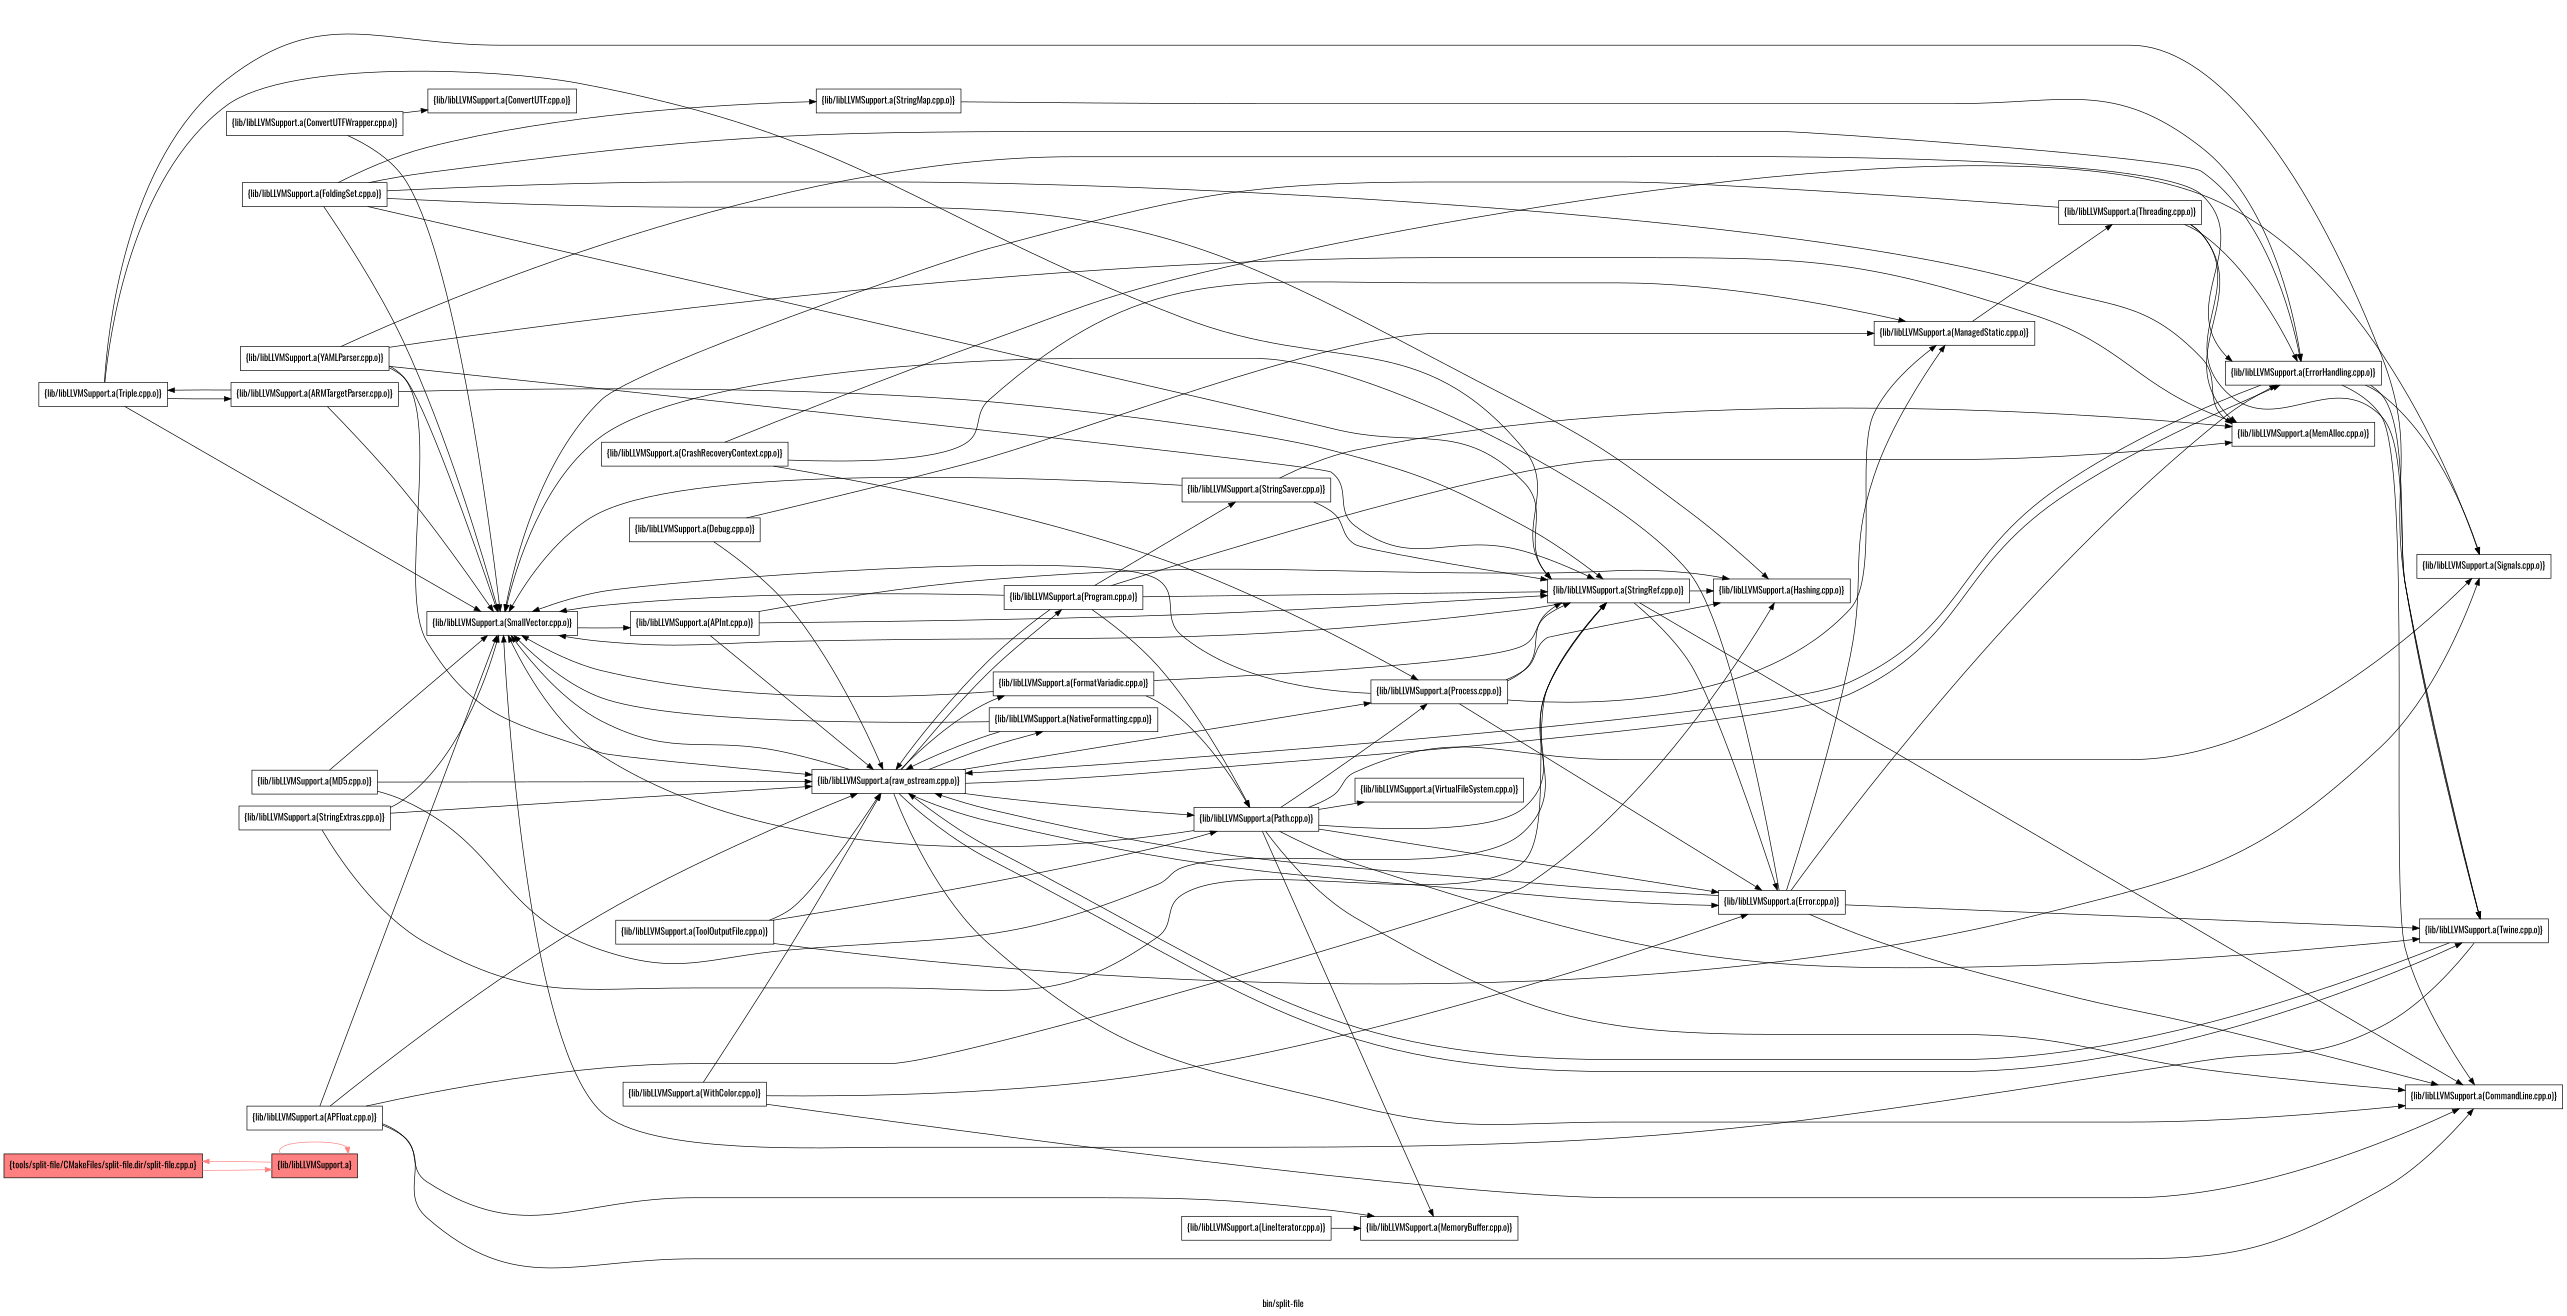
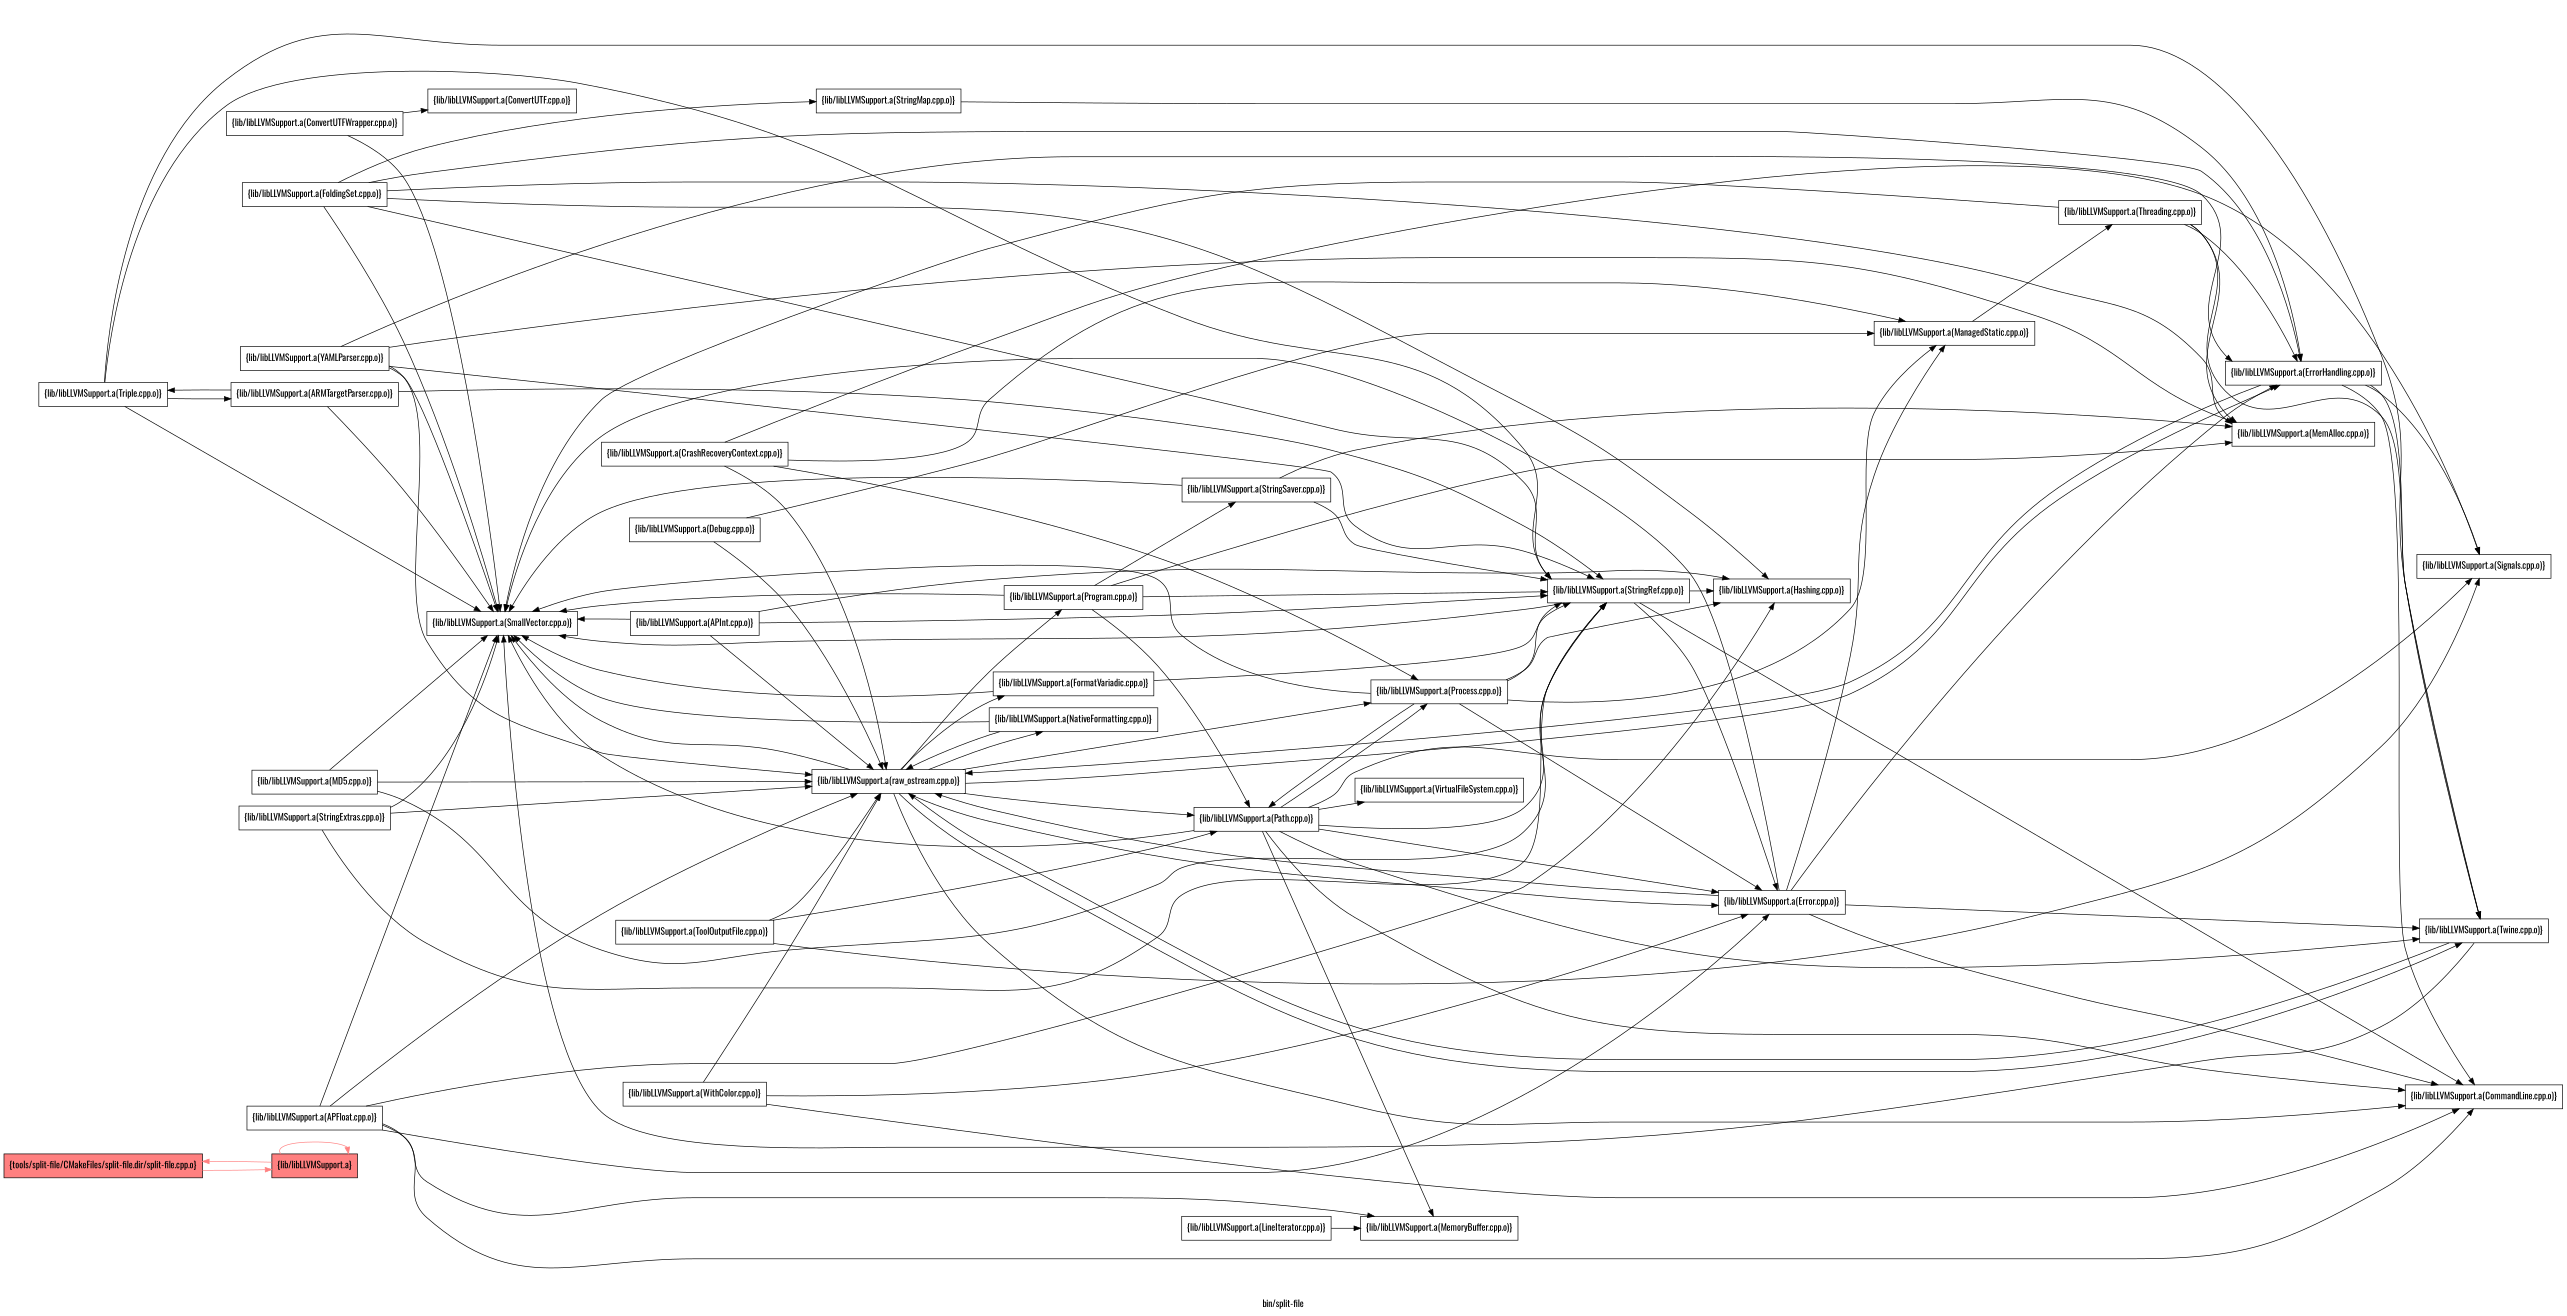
(601, 628) -> (607, 619)
(969, 681) -> (833, 587)
(1203, 741) -> (1343, 752)
none -> (1108, 1173)
